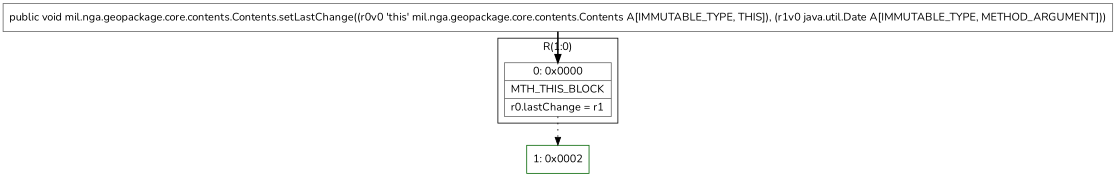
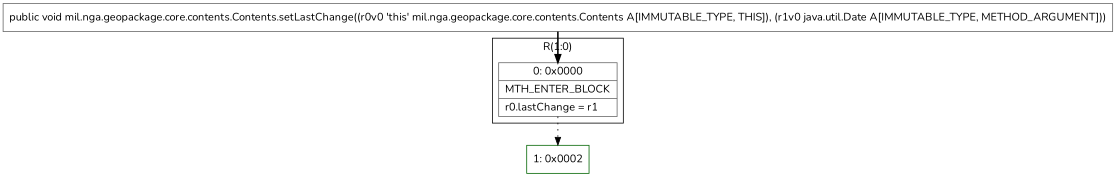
(558, 89) -> (558, 89)
